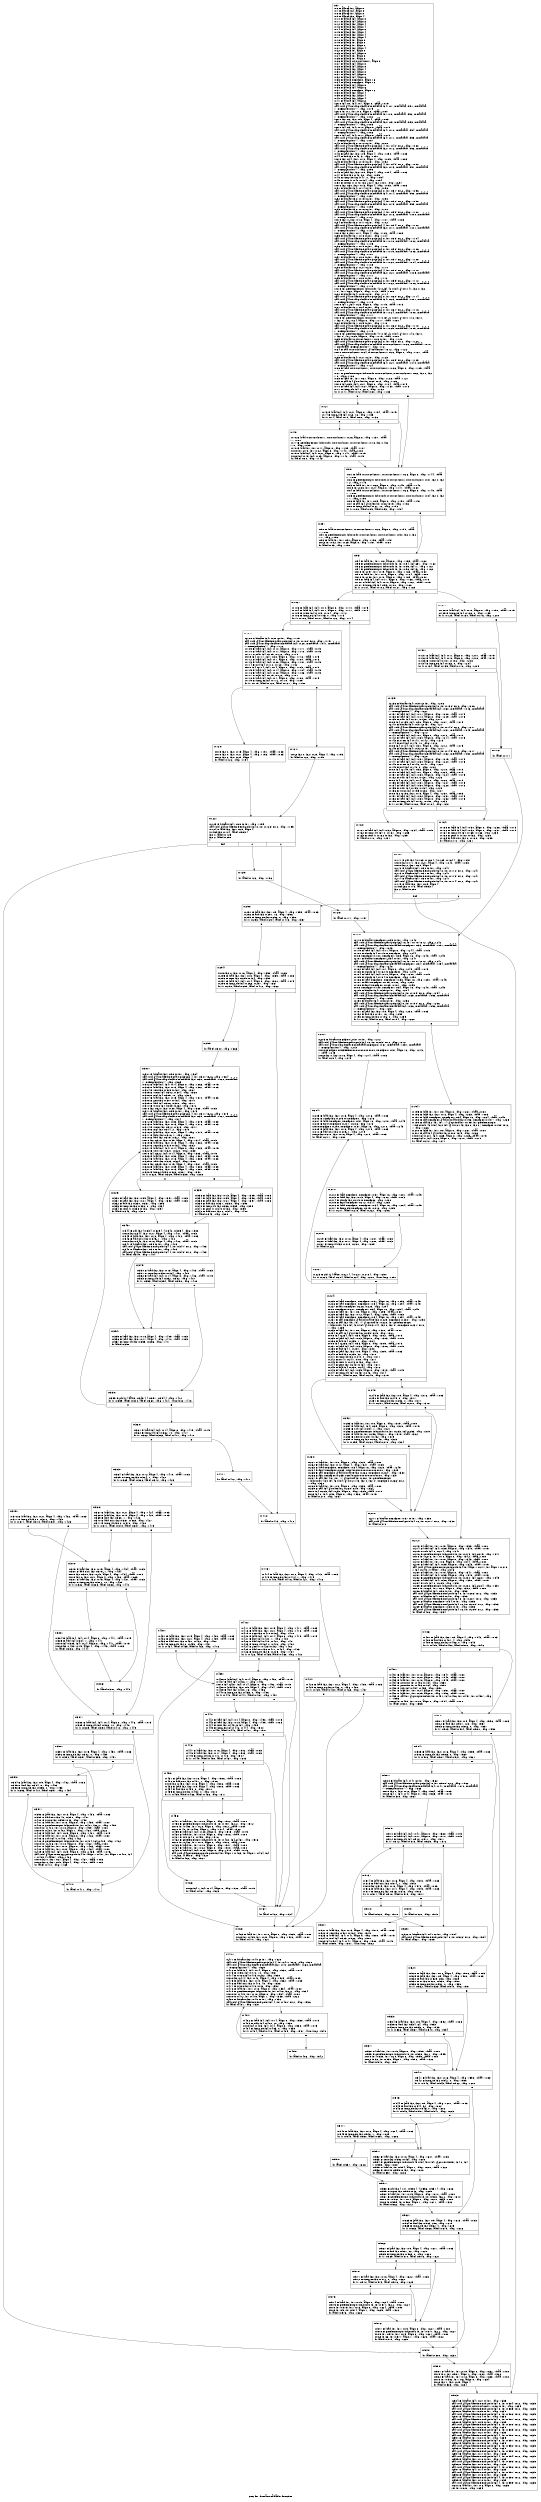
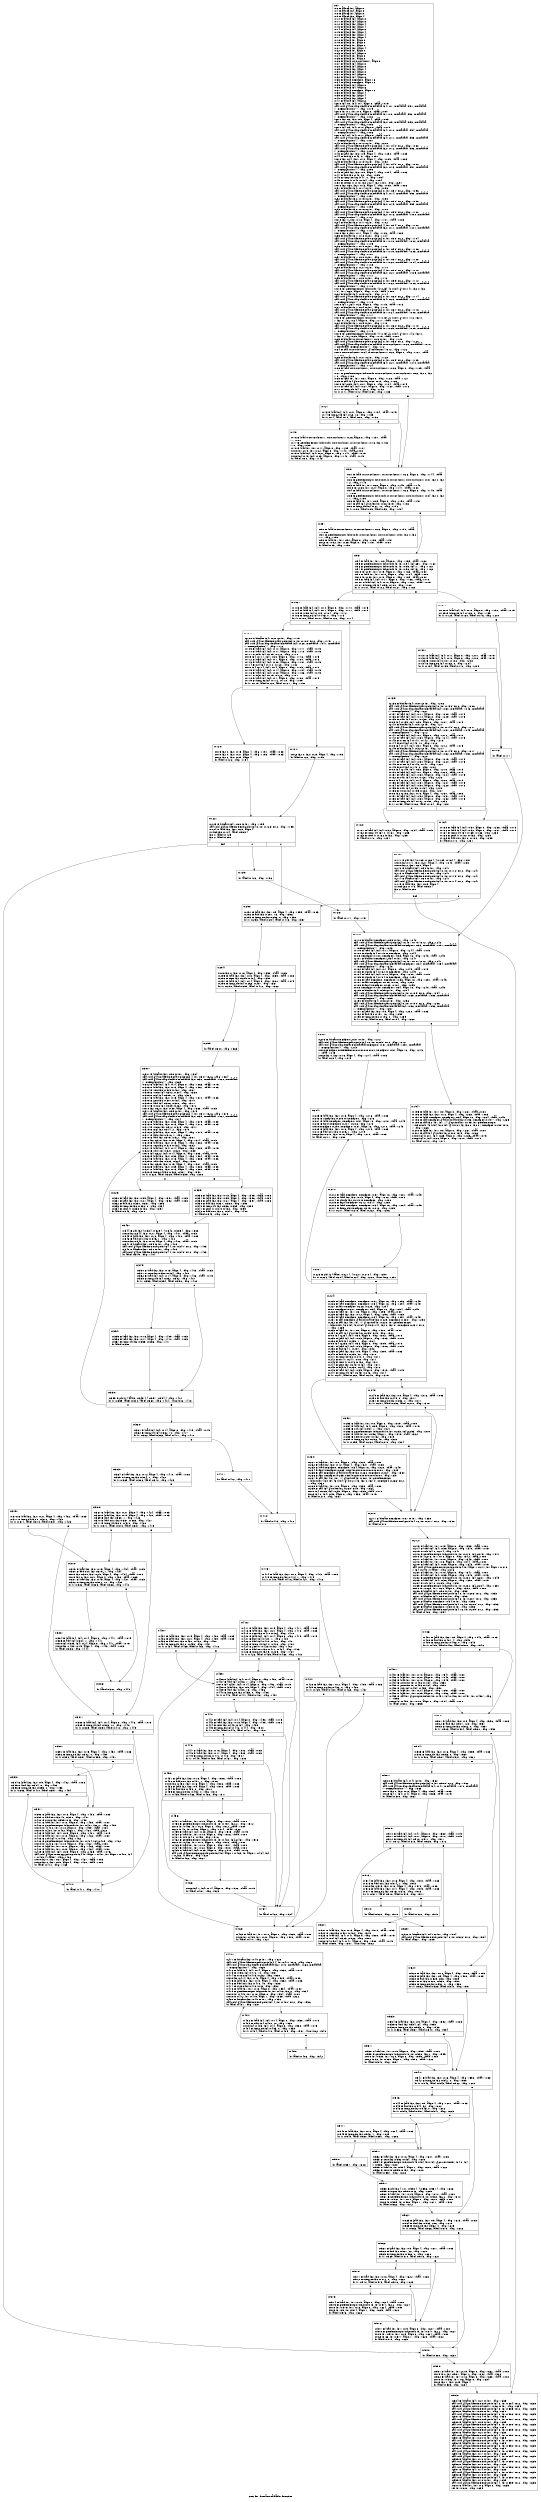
(355, 1240) -> none
(130, 1292) -> (170, 1259)
none -> (427, 2003)
